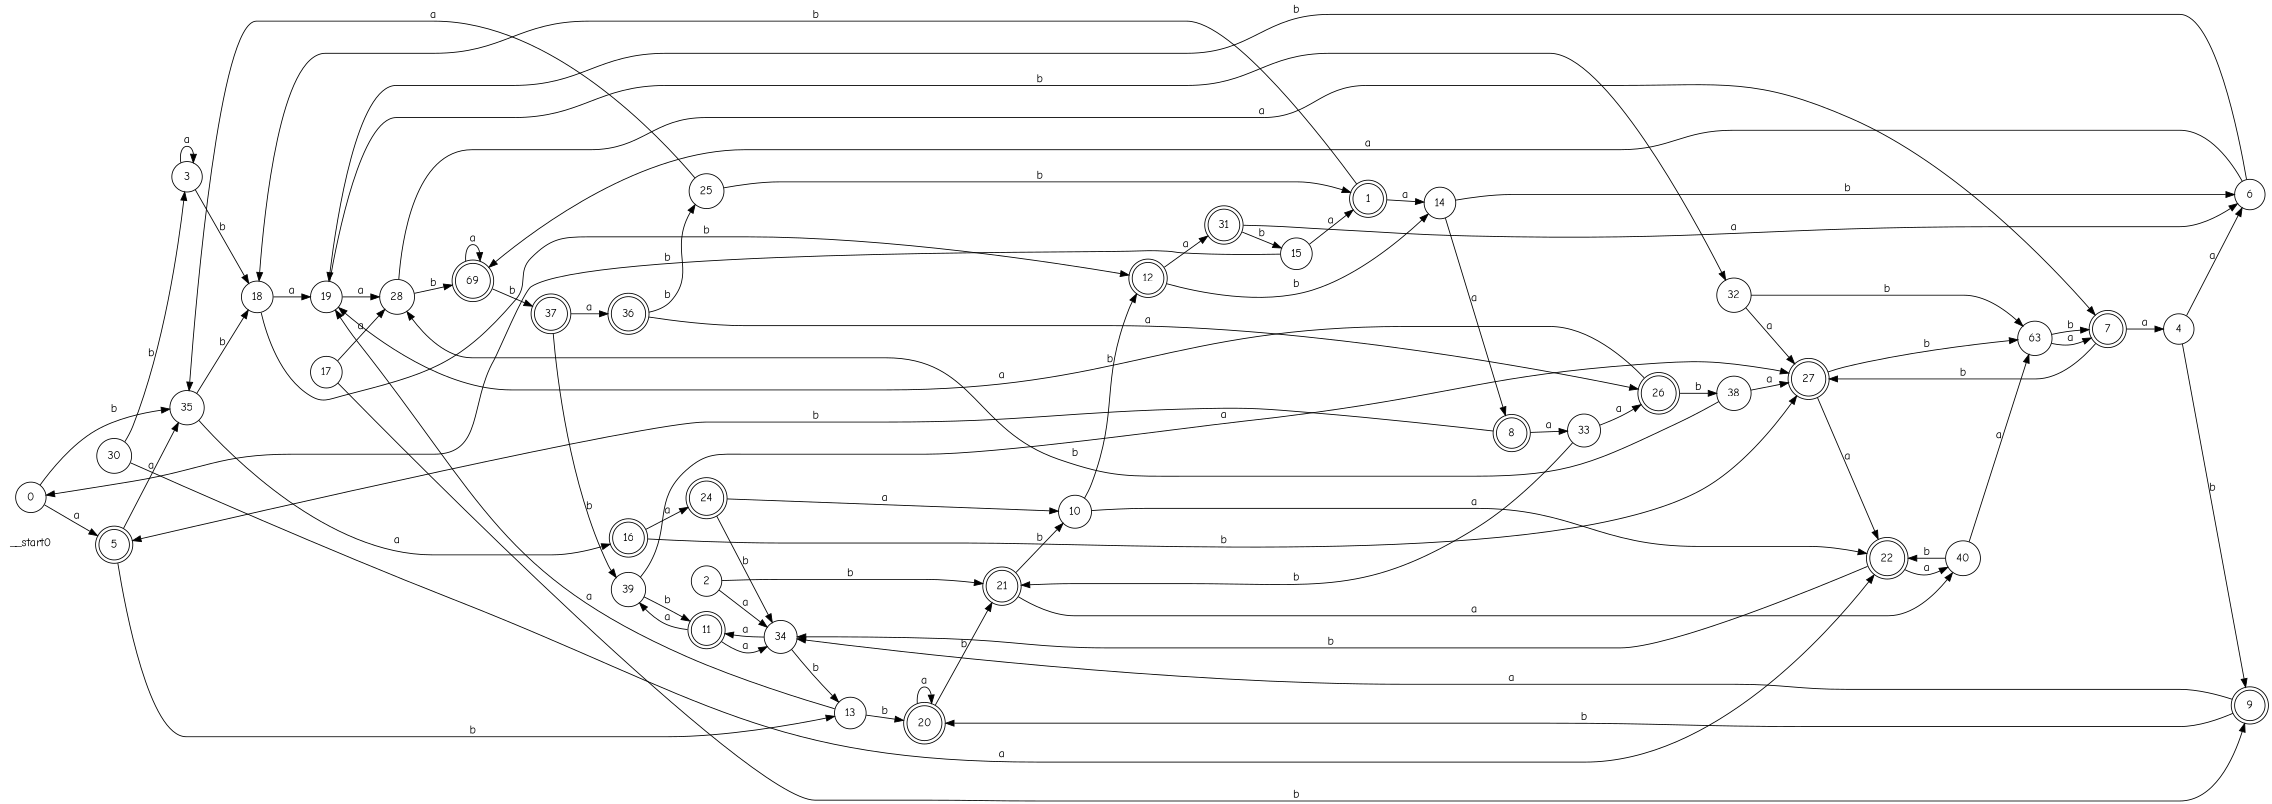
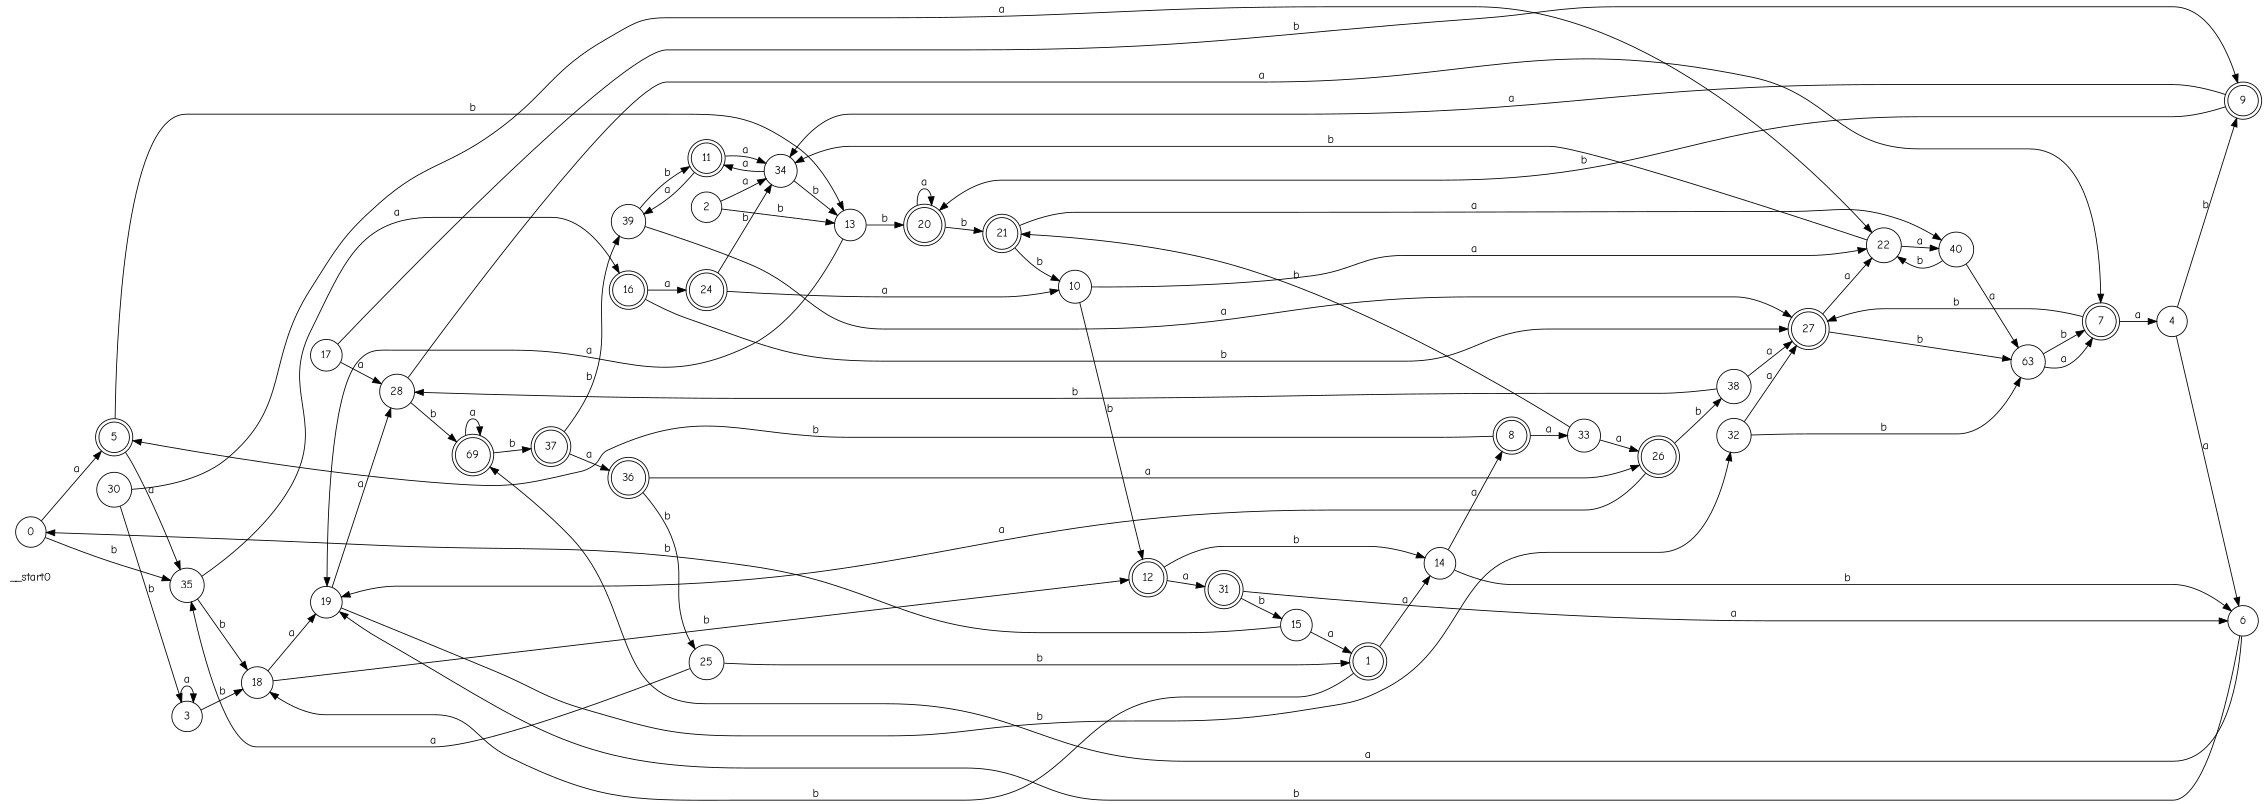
(1887, 558) -> (1884, 245)
(848, 579) -> (774, 216)
